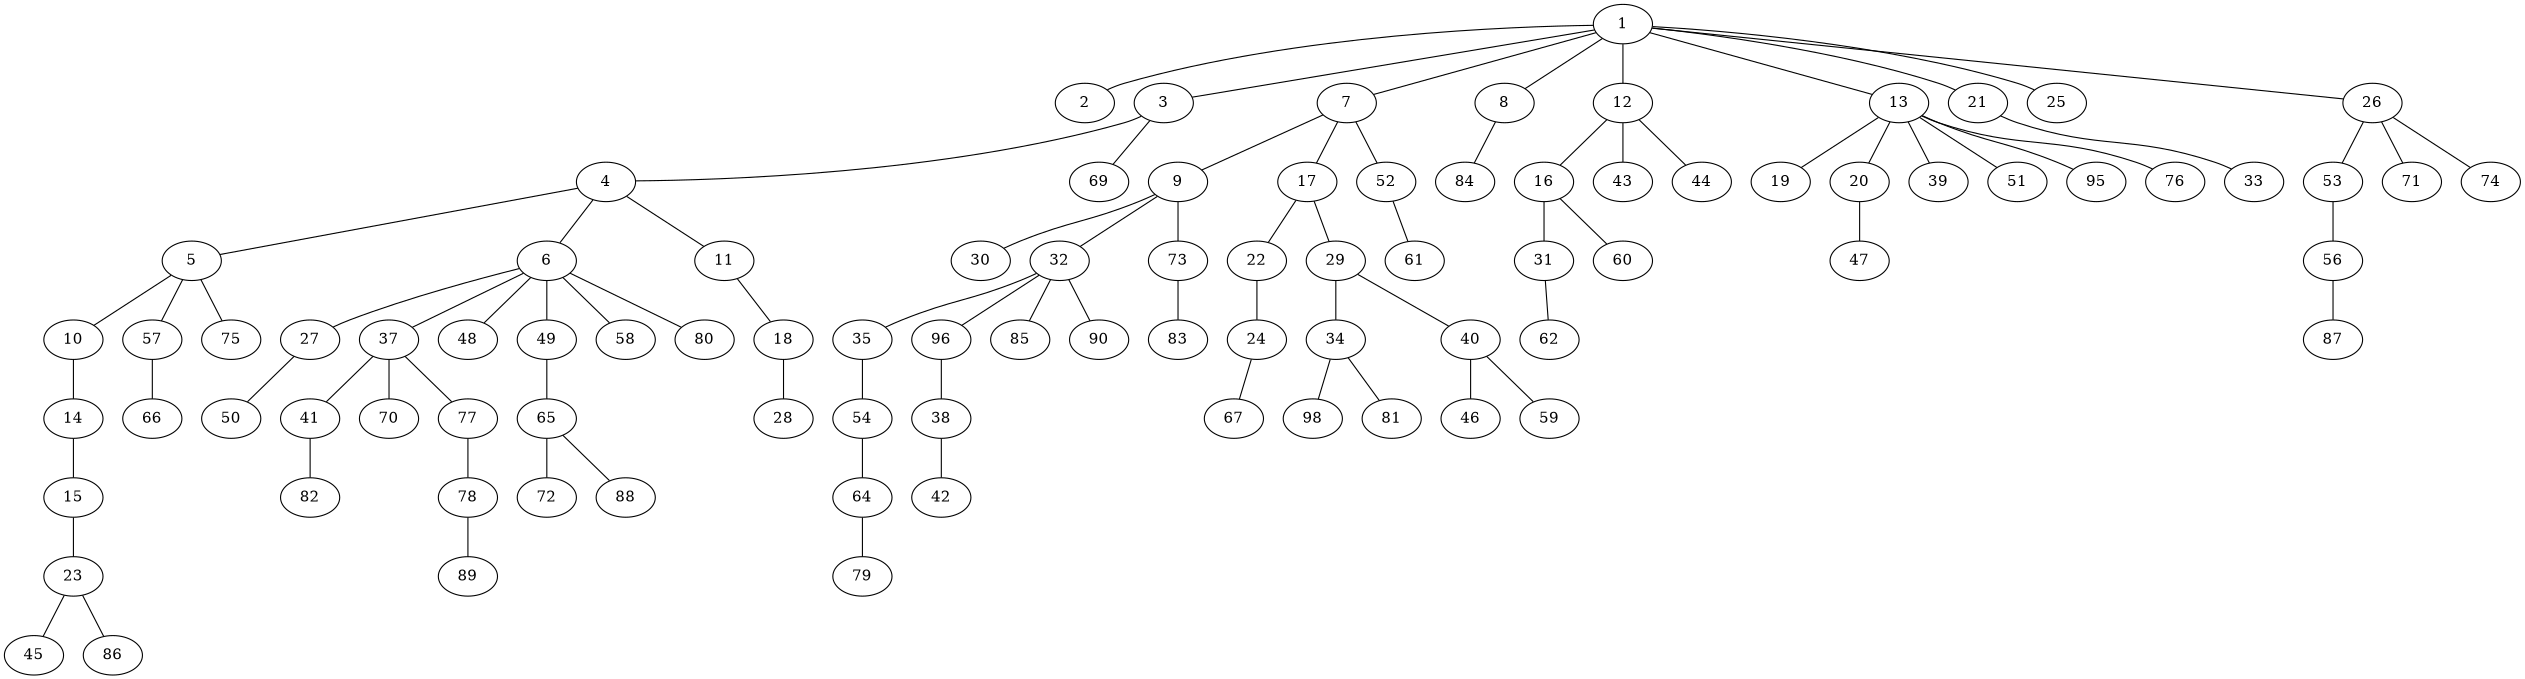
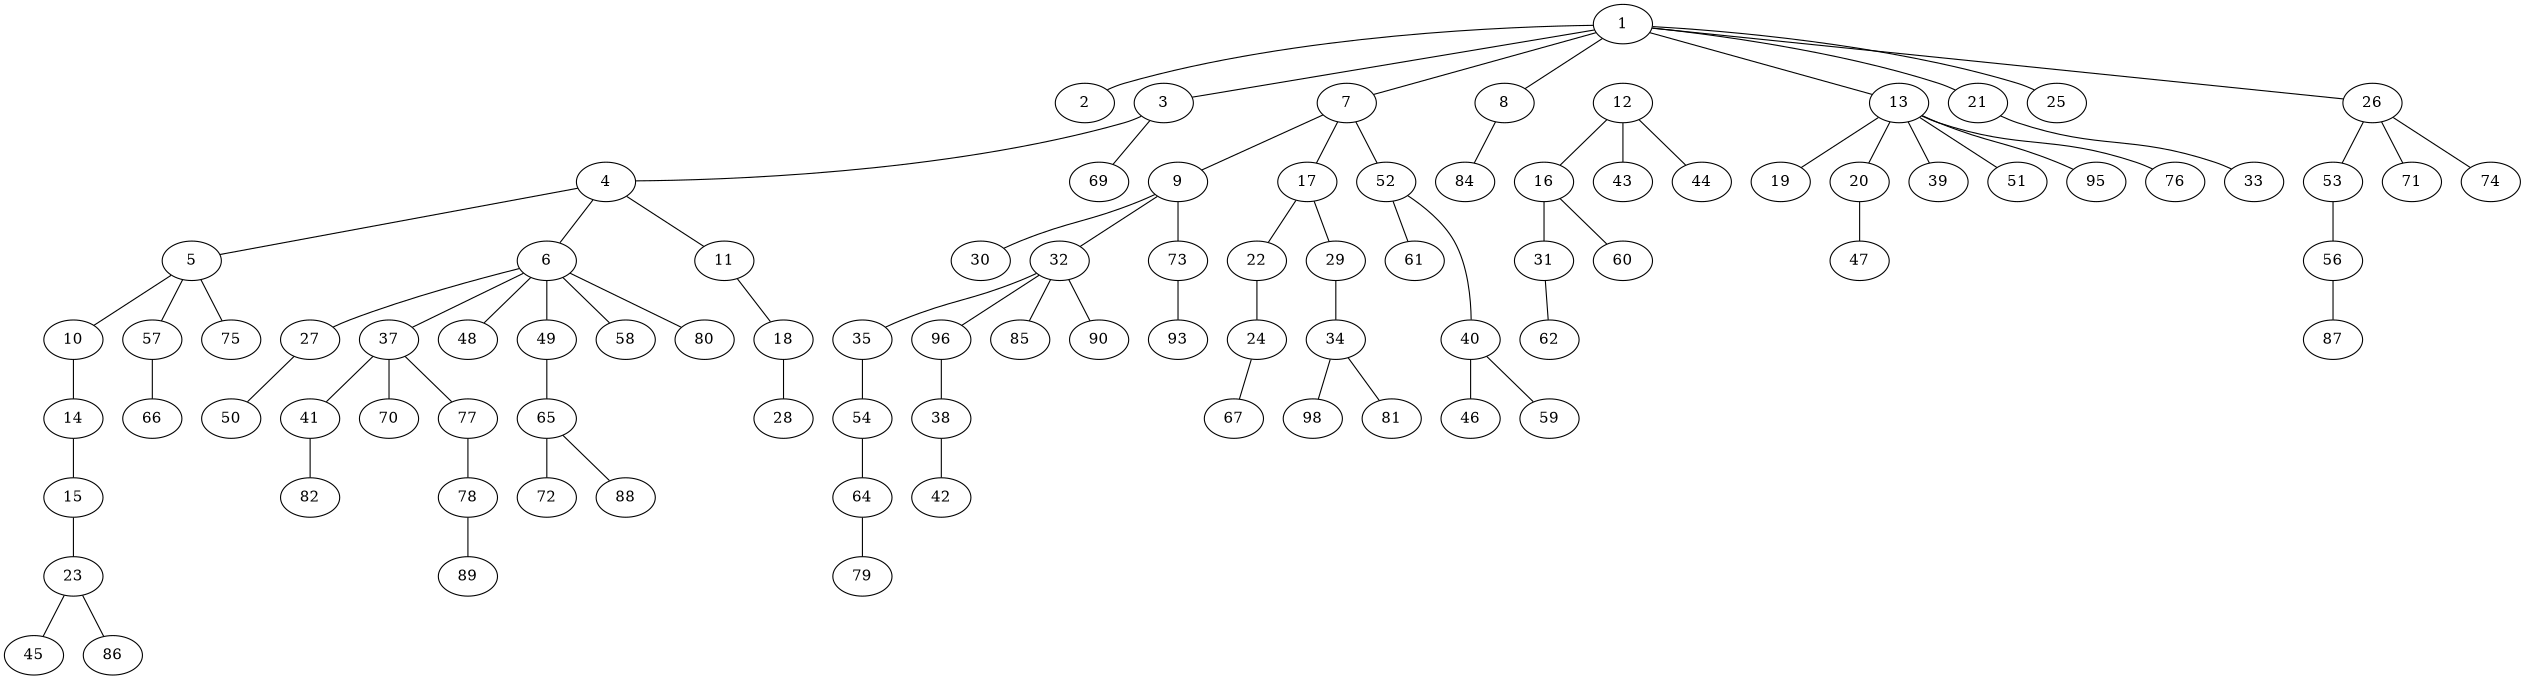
(1623, 64) -> none
(1403, 300) -> (1458, 248)
(1178, 340) -> (1178, 340)
